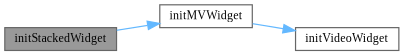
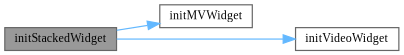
(268, 26) -> (200, 39)
